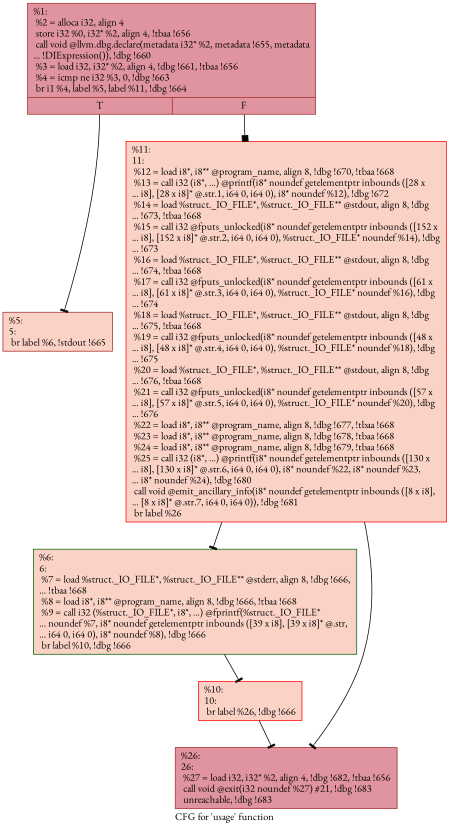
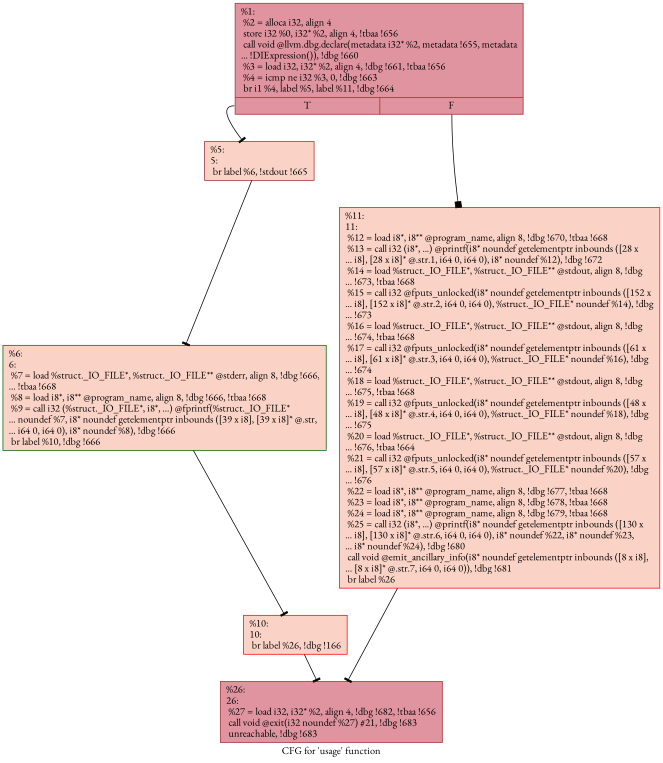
(167, 381) -> (380, 447)
(218, 534) -> (219, 261)
(250, 712) -> (295, 645)
